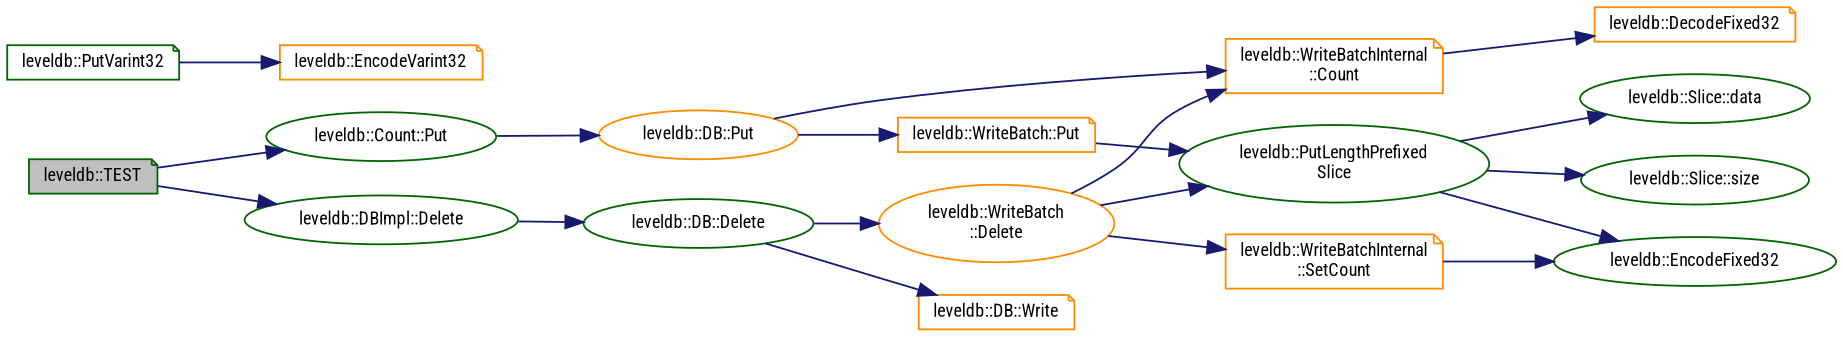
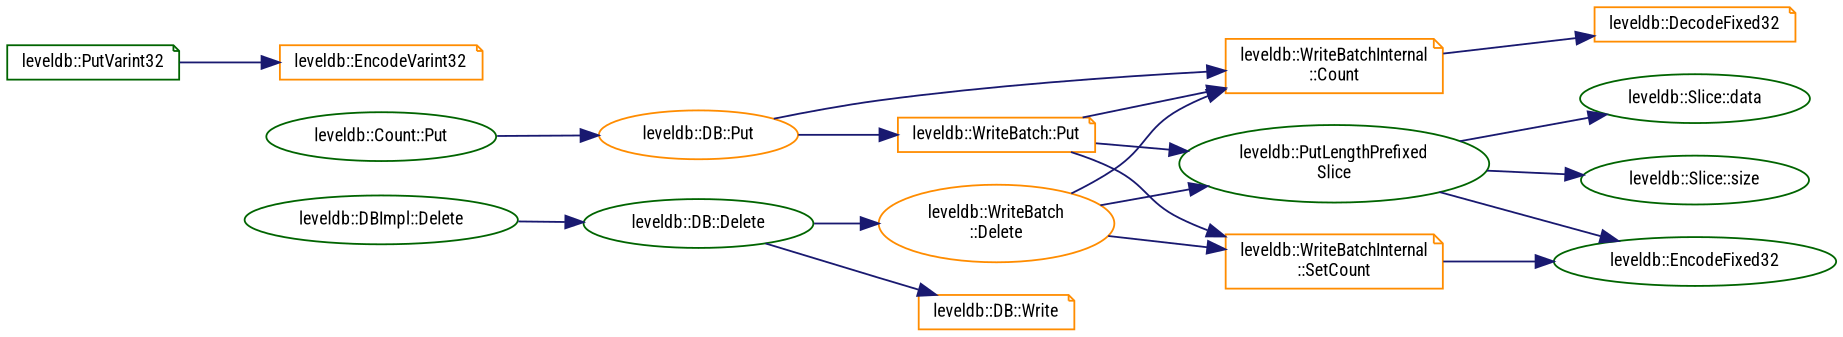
none -> (1145, 105)
(93, 176) -> none
none -> (1138, 185)
